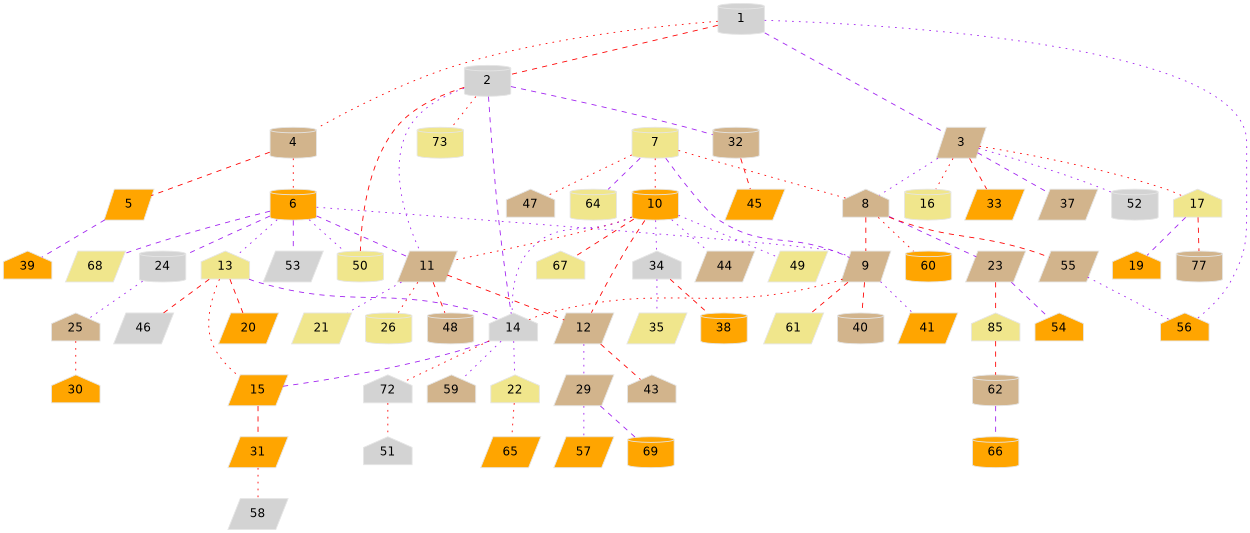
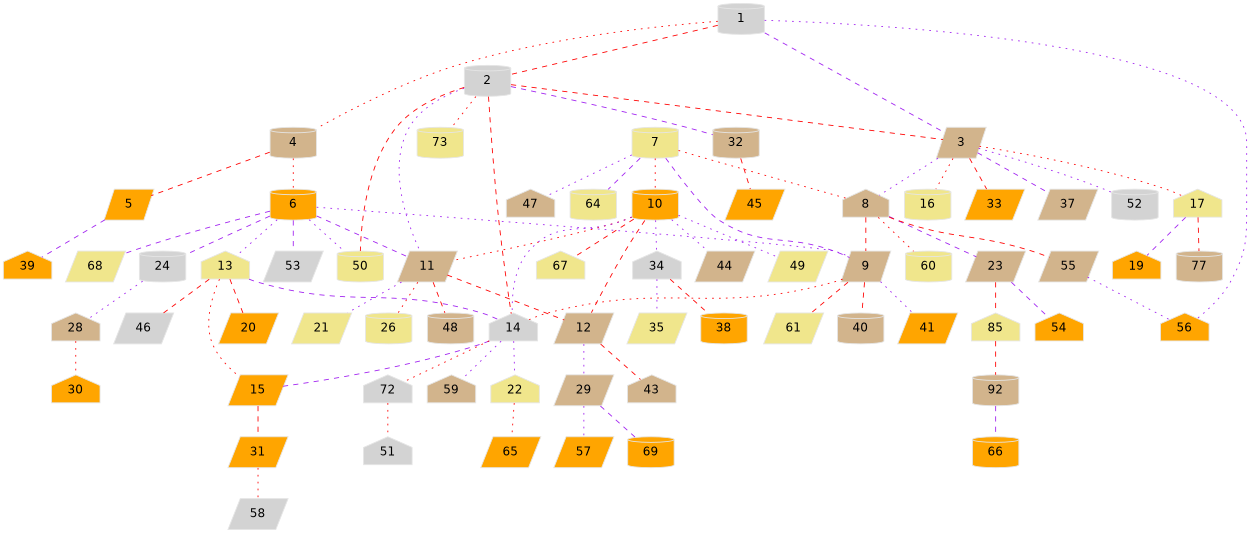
none -> (727, 112)
(589, 176) -> (589, 176)
(497, 205) -> (497, 205)
(929, 267) -> (929, 267)
(76, 328) -> (76, 328)
(996, 390) -> (996, 390)
